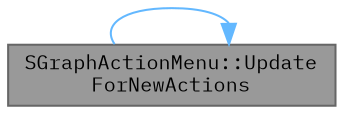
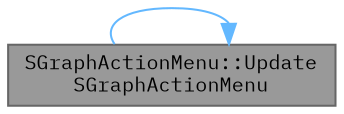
(172, 75) -> (172, 75)
